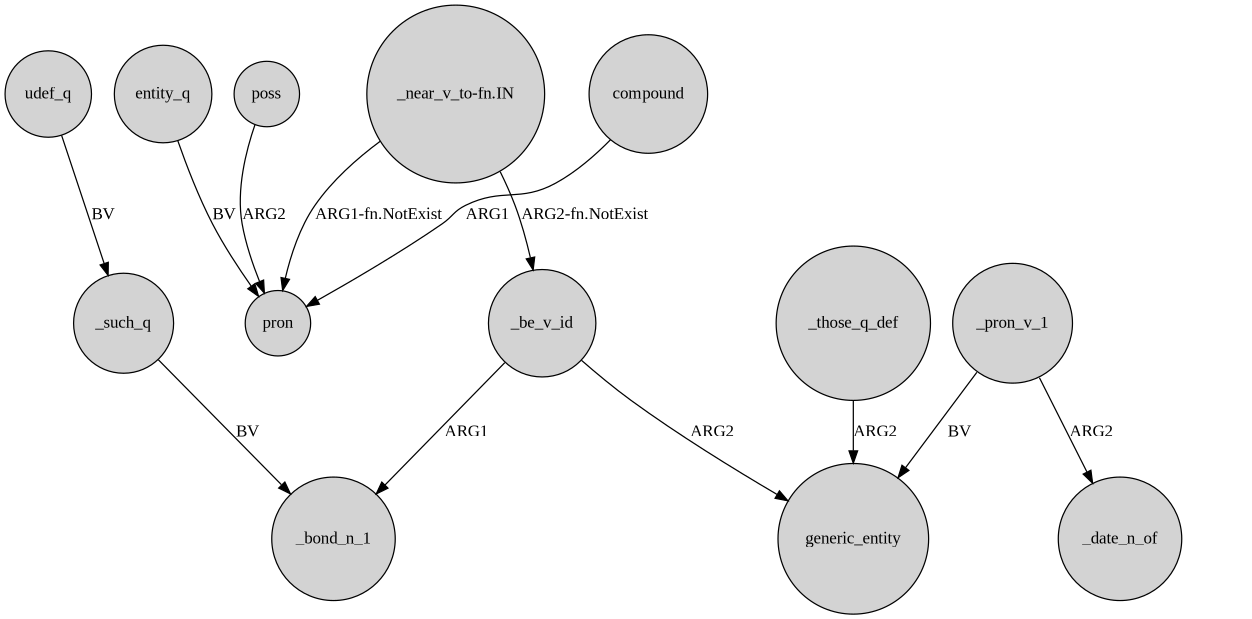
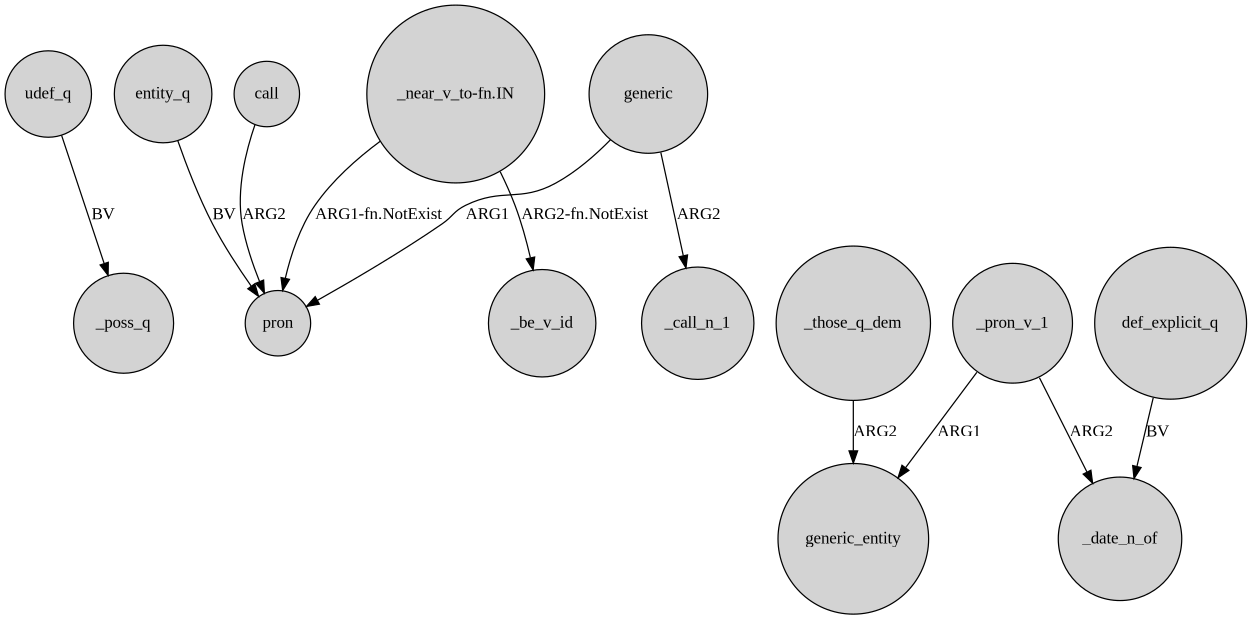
(267, 94) -> (267, 94)
(648, 94) -> (648, 94)
(124, 323) -> (124, 323)
none -> (698, 323)
(853, 323) -> (853, 323)
none -> (1171, 323)
(676, 432) -> none
(960, 432) -> (960, 432)
(333, 539) -> none
